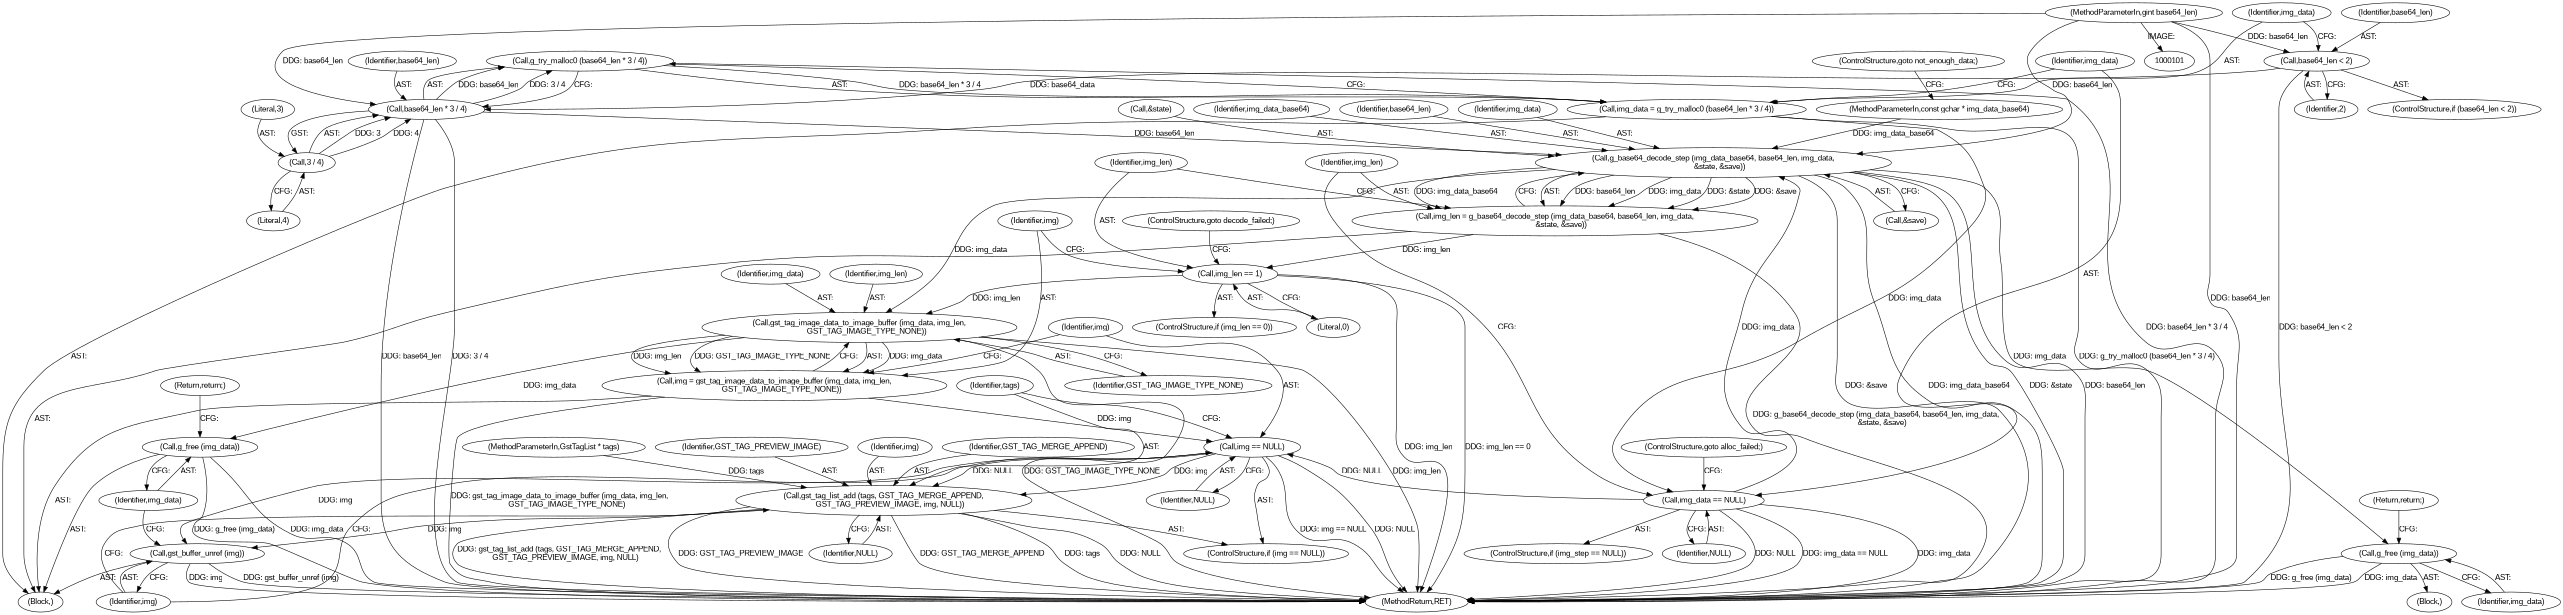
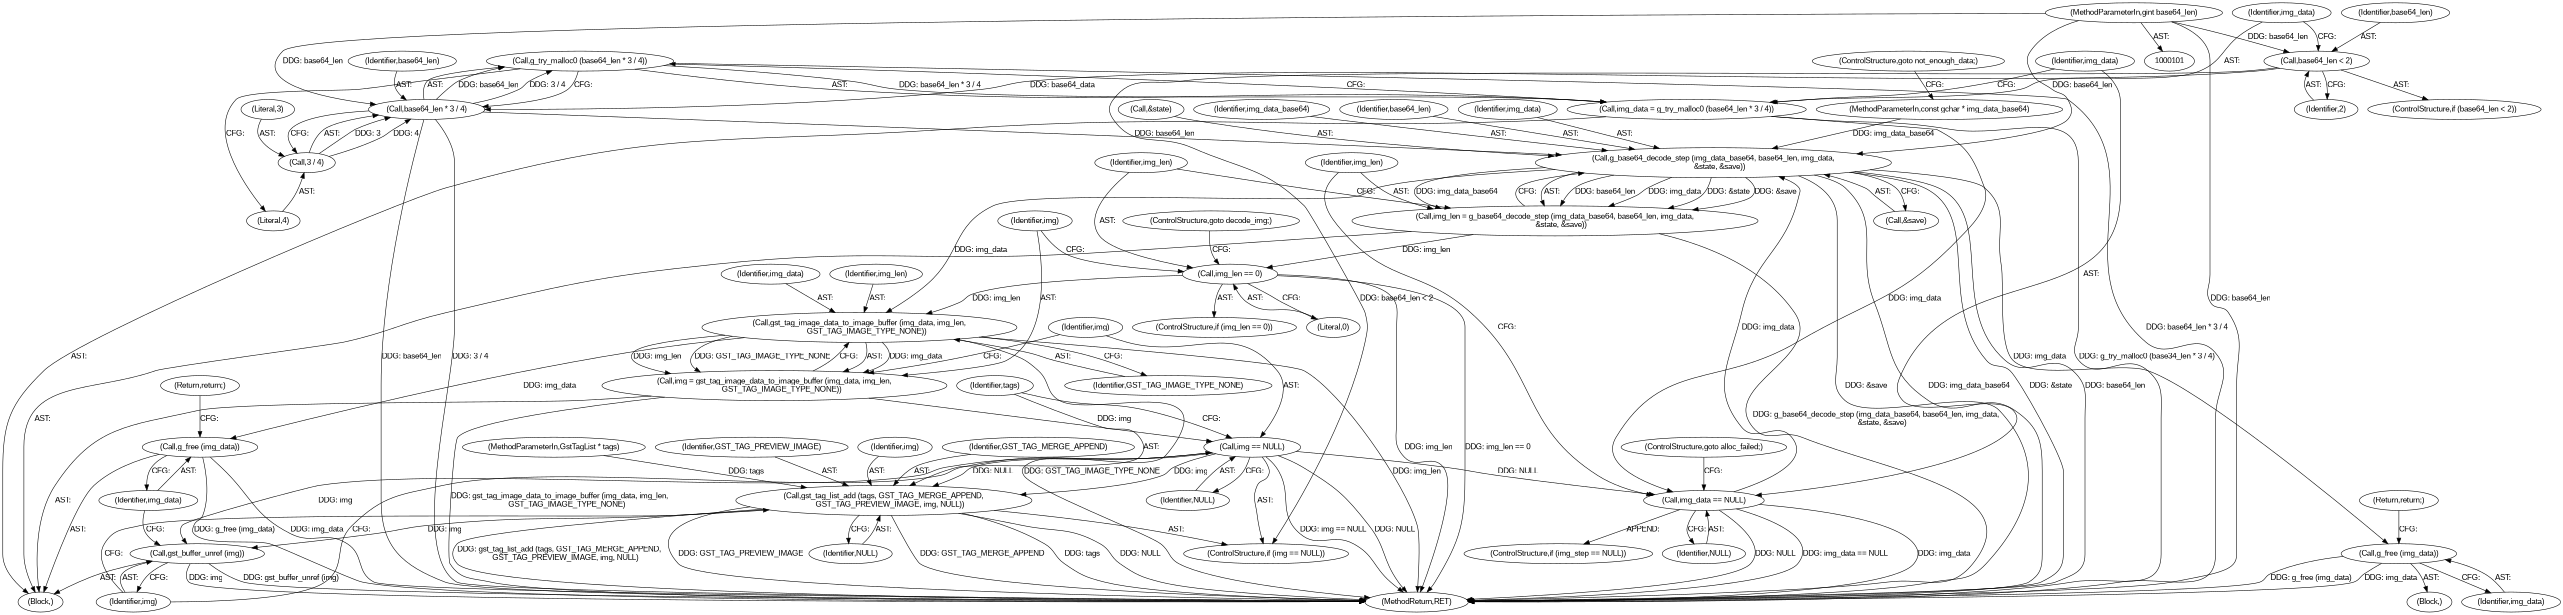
(2162, 37) -> (2162, 37)
(301, 134) -> (301, 134)
(275, 185) -> (319, 91)
(1211, 221) -> (1211, 221)
(1230, 274) -> (1230, 274)
(2147, 357) -> (2147, 357)
(1474, 493) -> (1473, 472)
(1644, 530) -> (1644, 530)
(2253, 573) -> (1125, 89)
